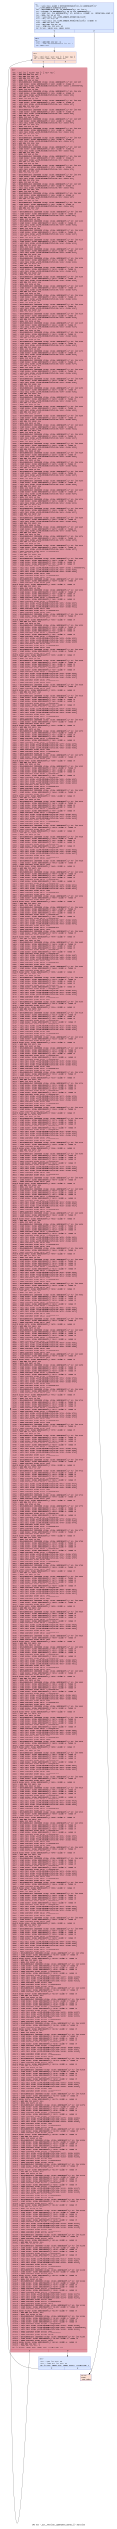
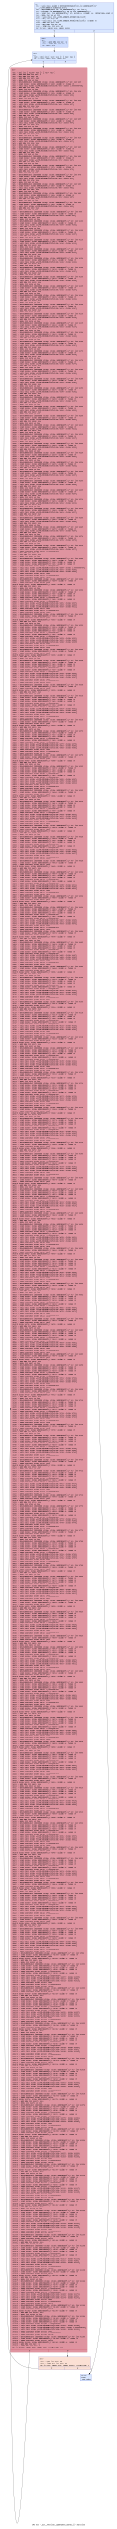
(54, 44) -> (54, 44)
(54, 57) -> (54, 57)
(65, 2363) -> (65, 2363)
(86, 2378) -> (86, 2378)
